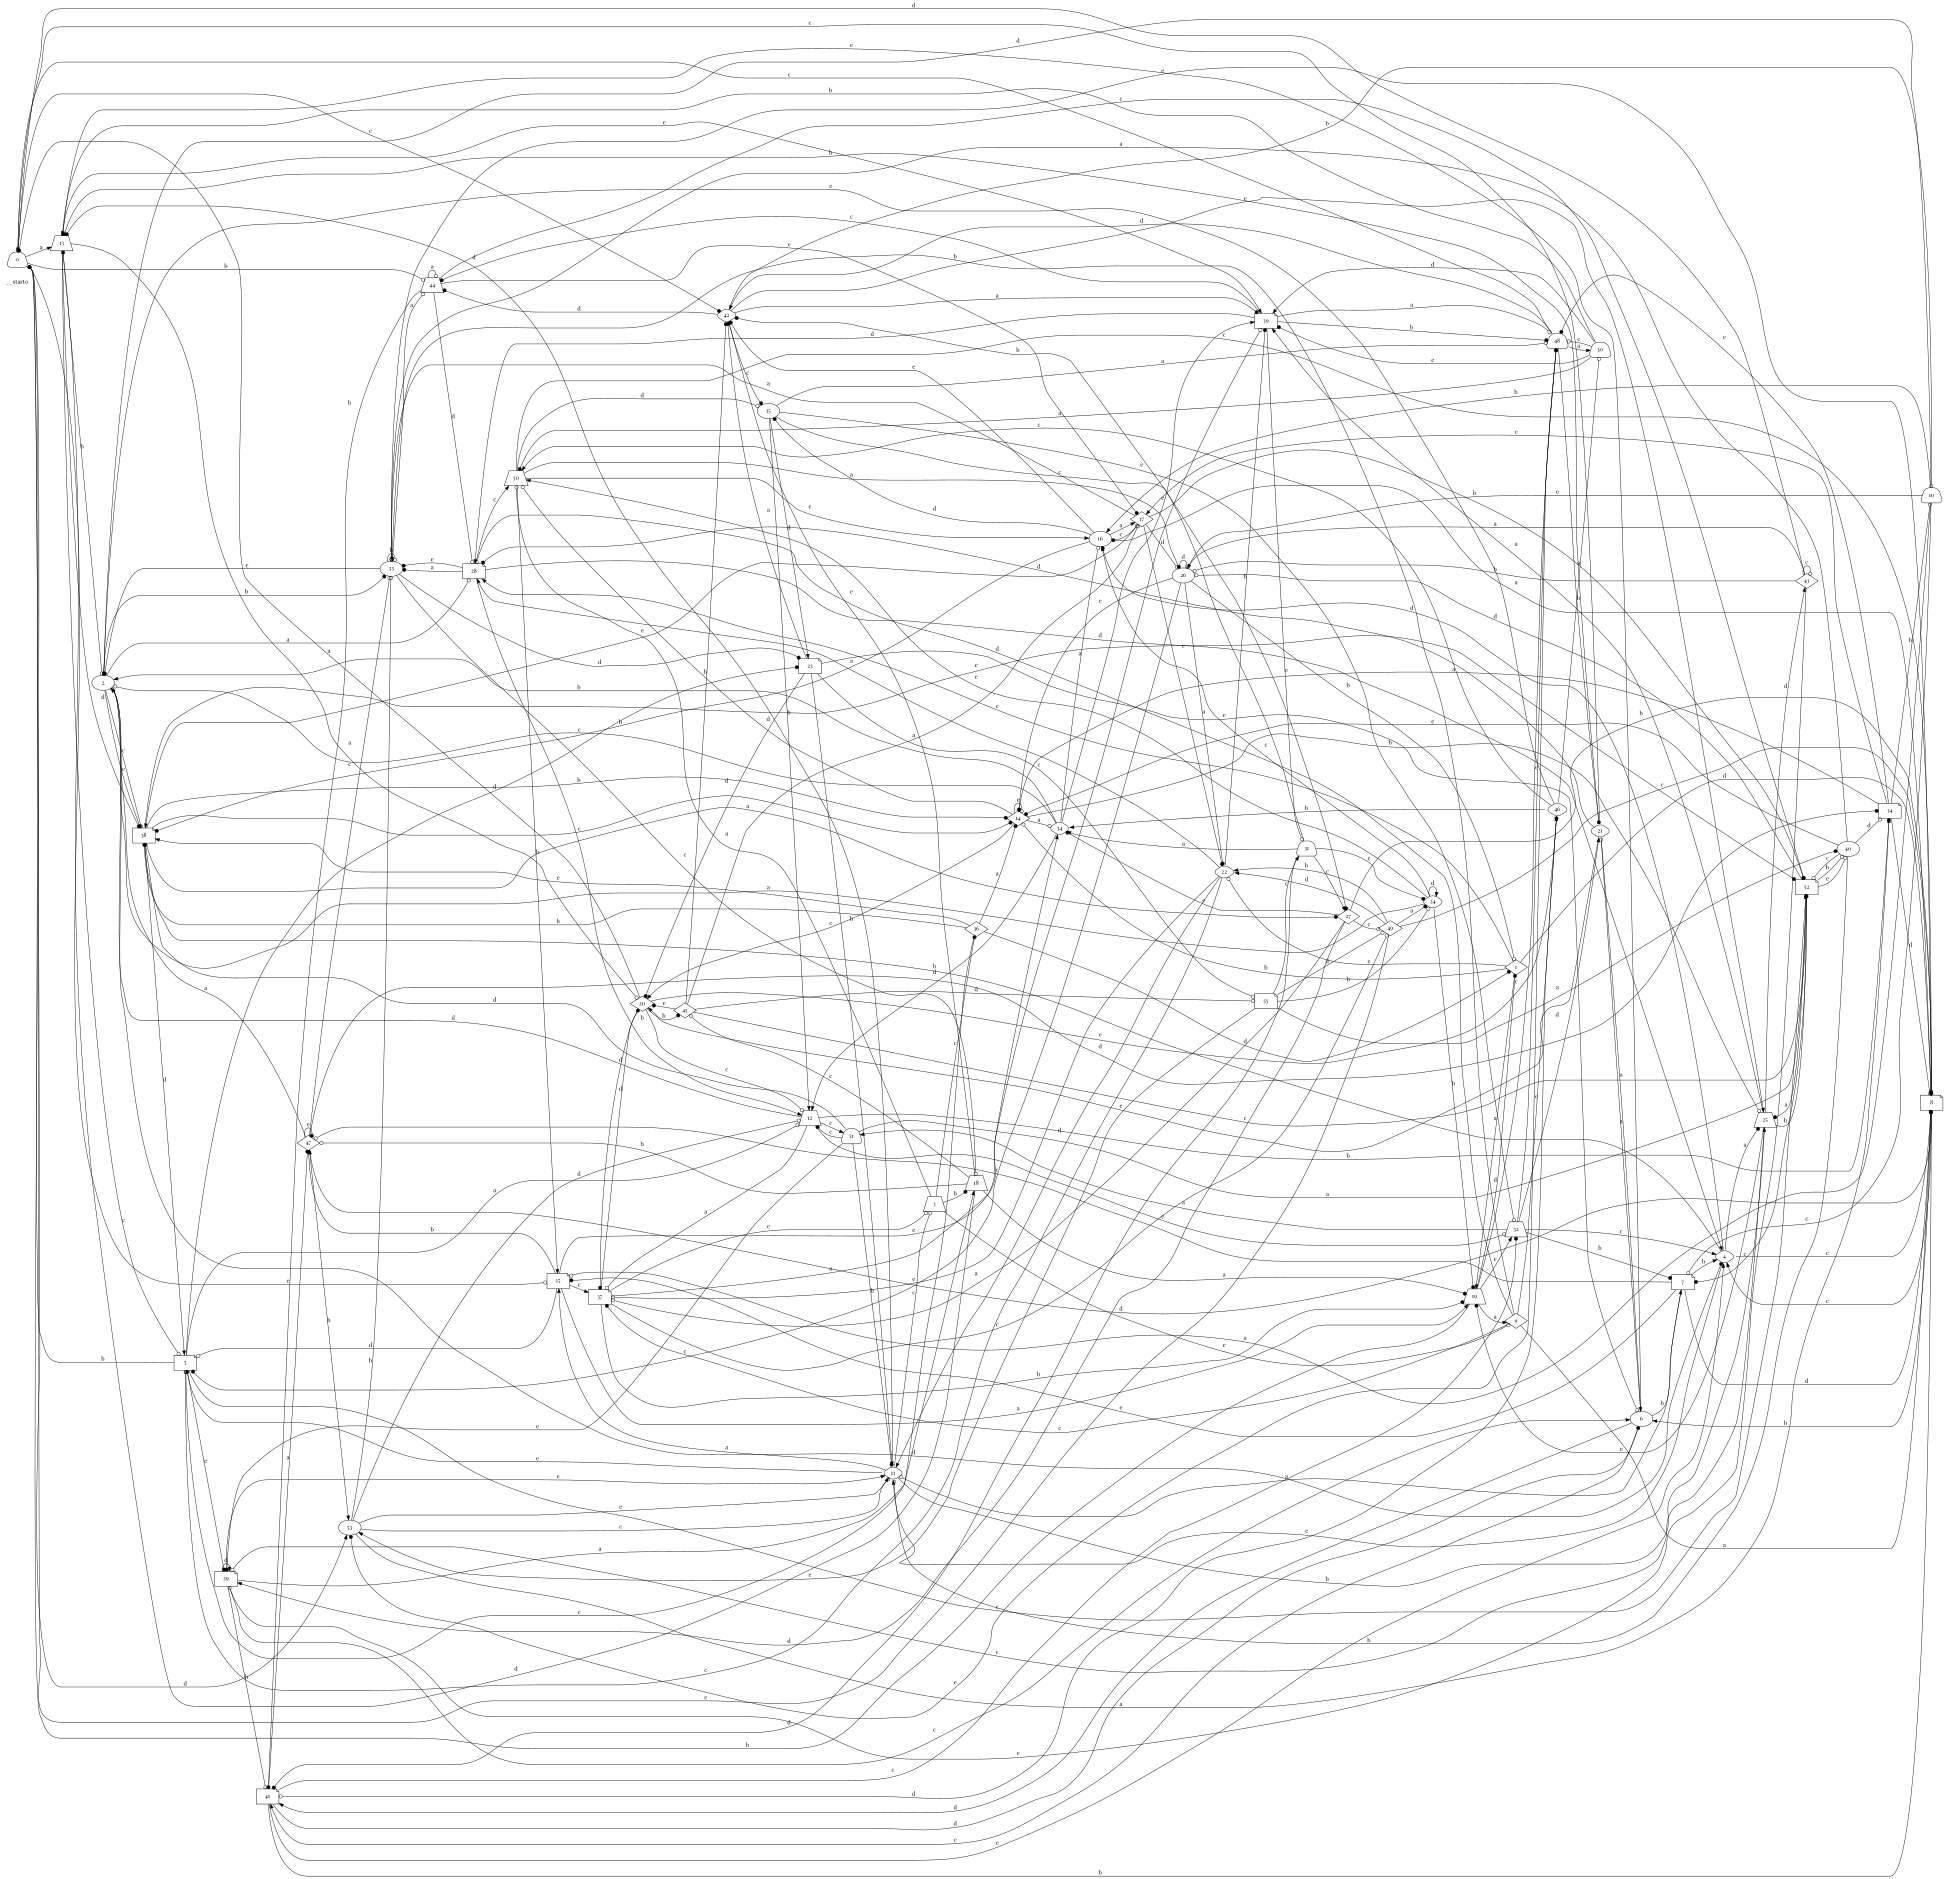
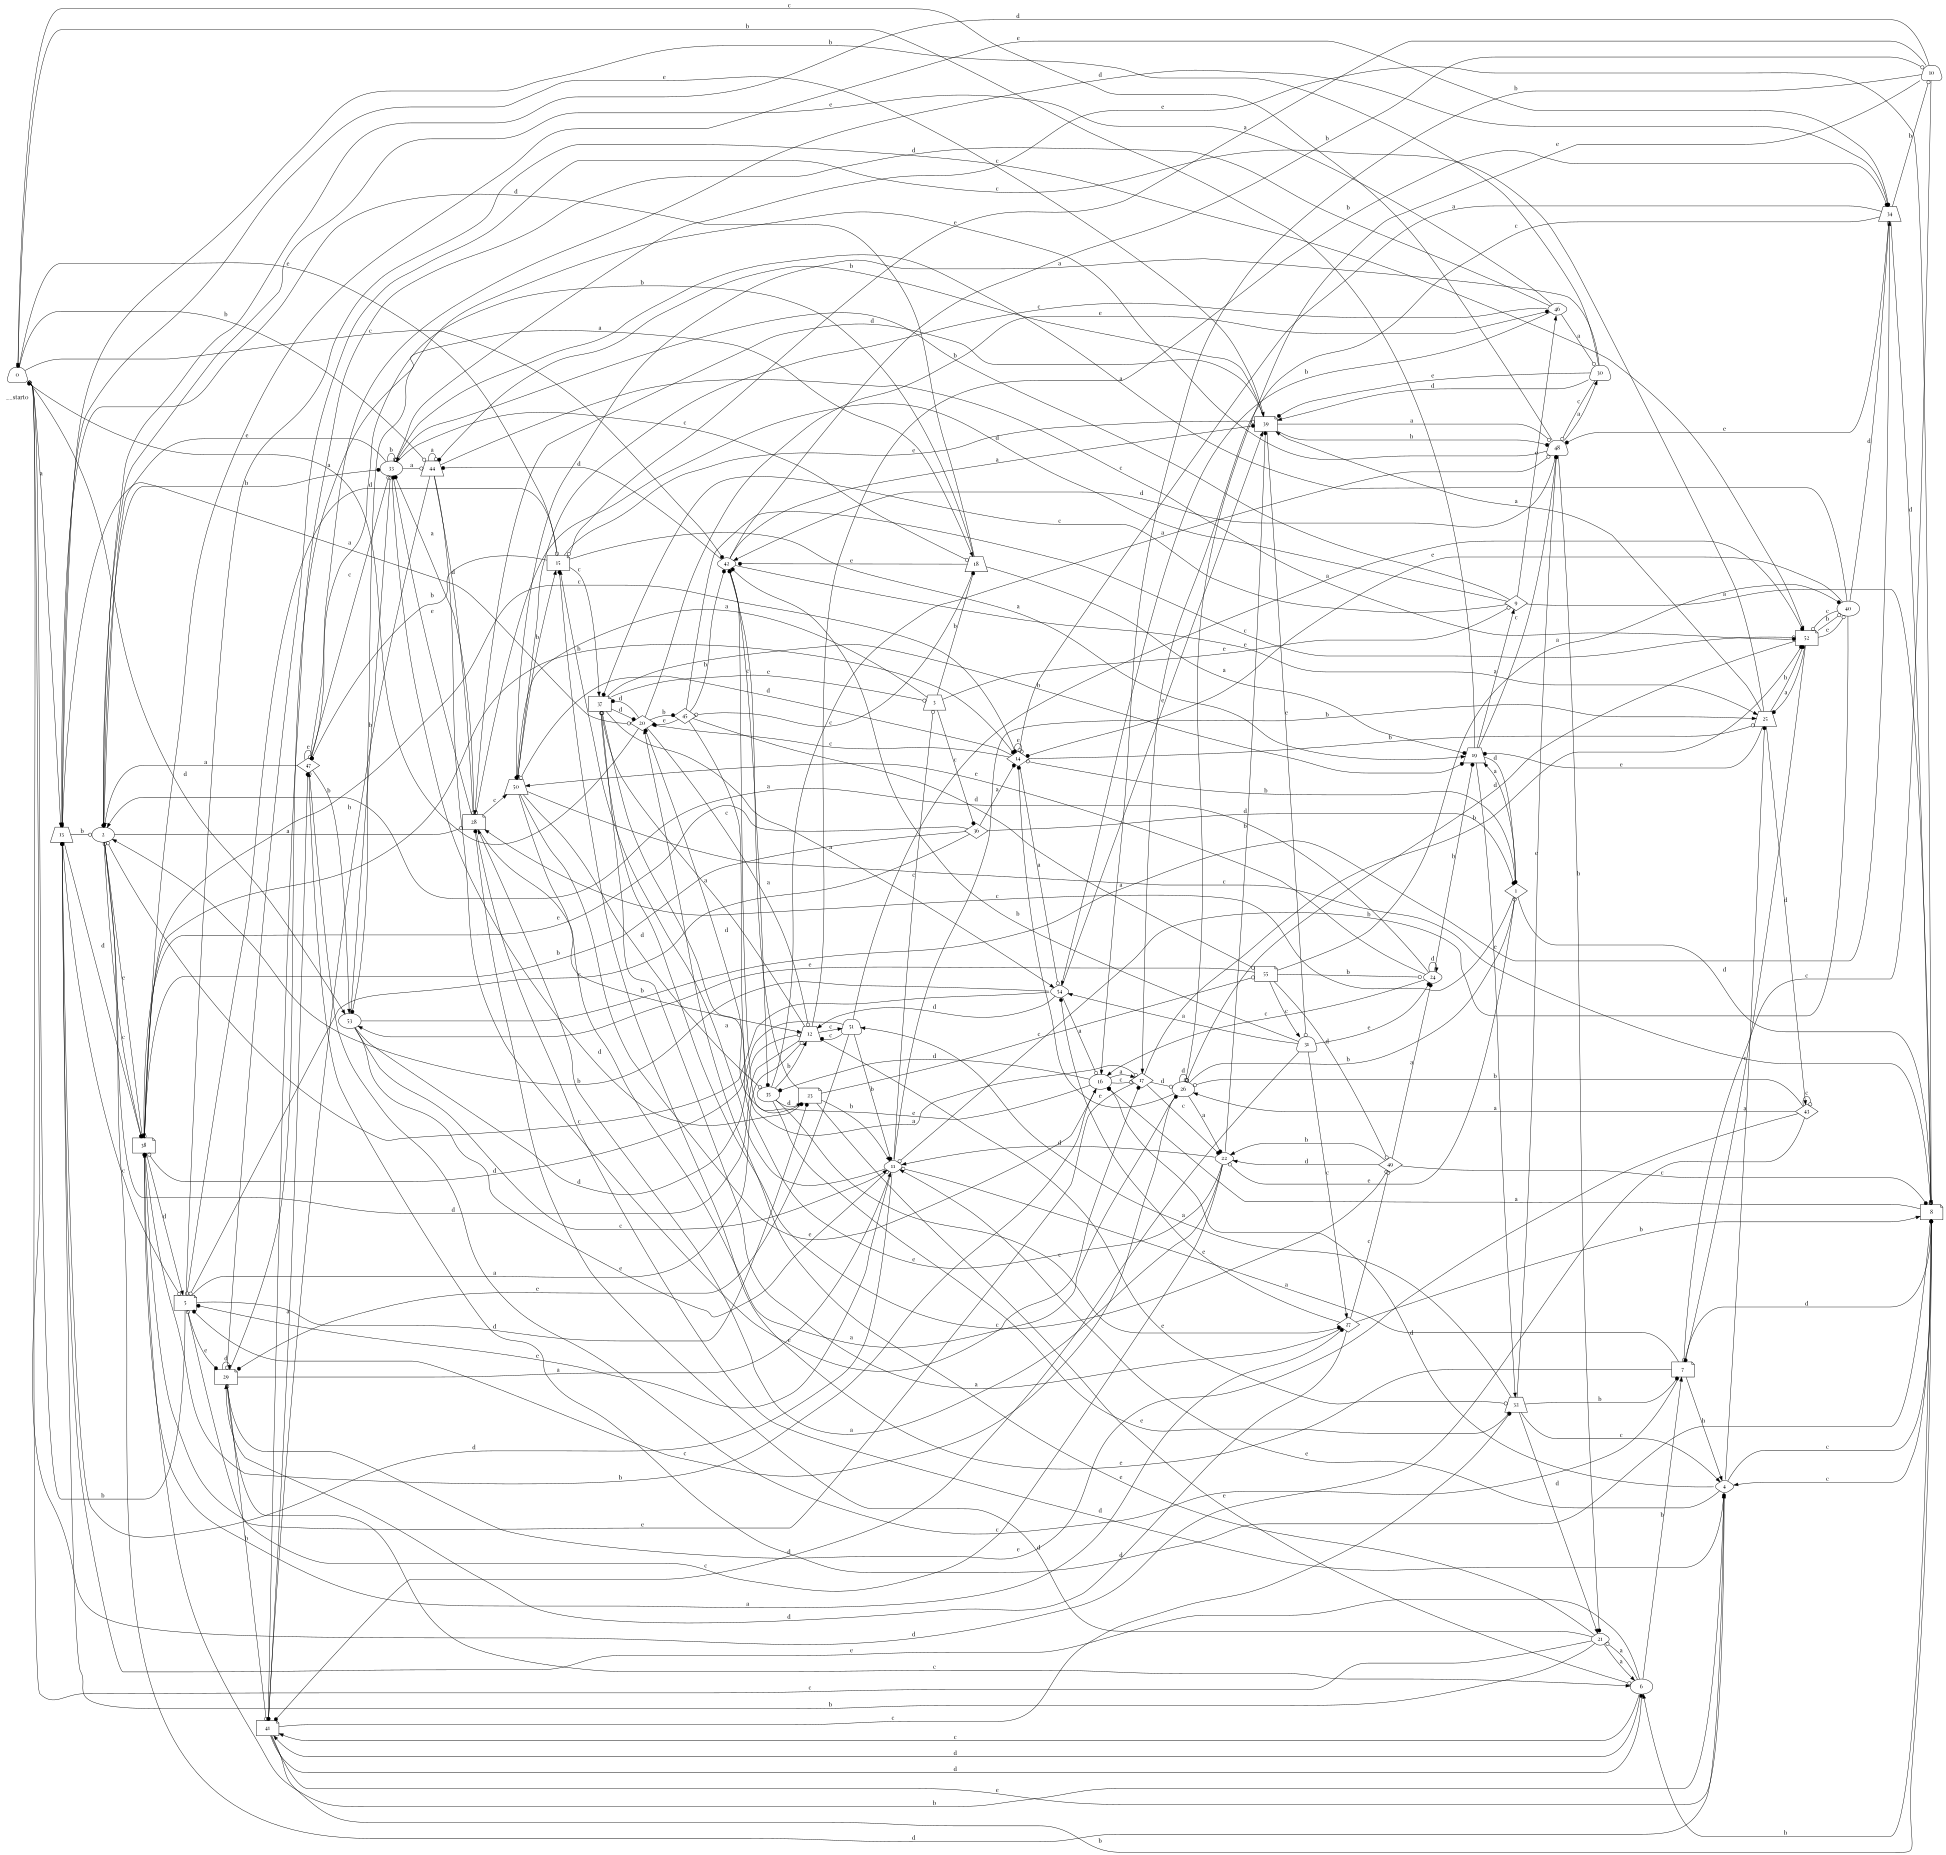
(852, 217) -> (852, 267)
(699, 365) -> none
(913, 689) -> (678, 129)
(1890, 811) -> (1890, 214)
(558, 1477) -> (558, 1370)
(198, 1722) -> none
